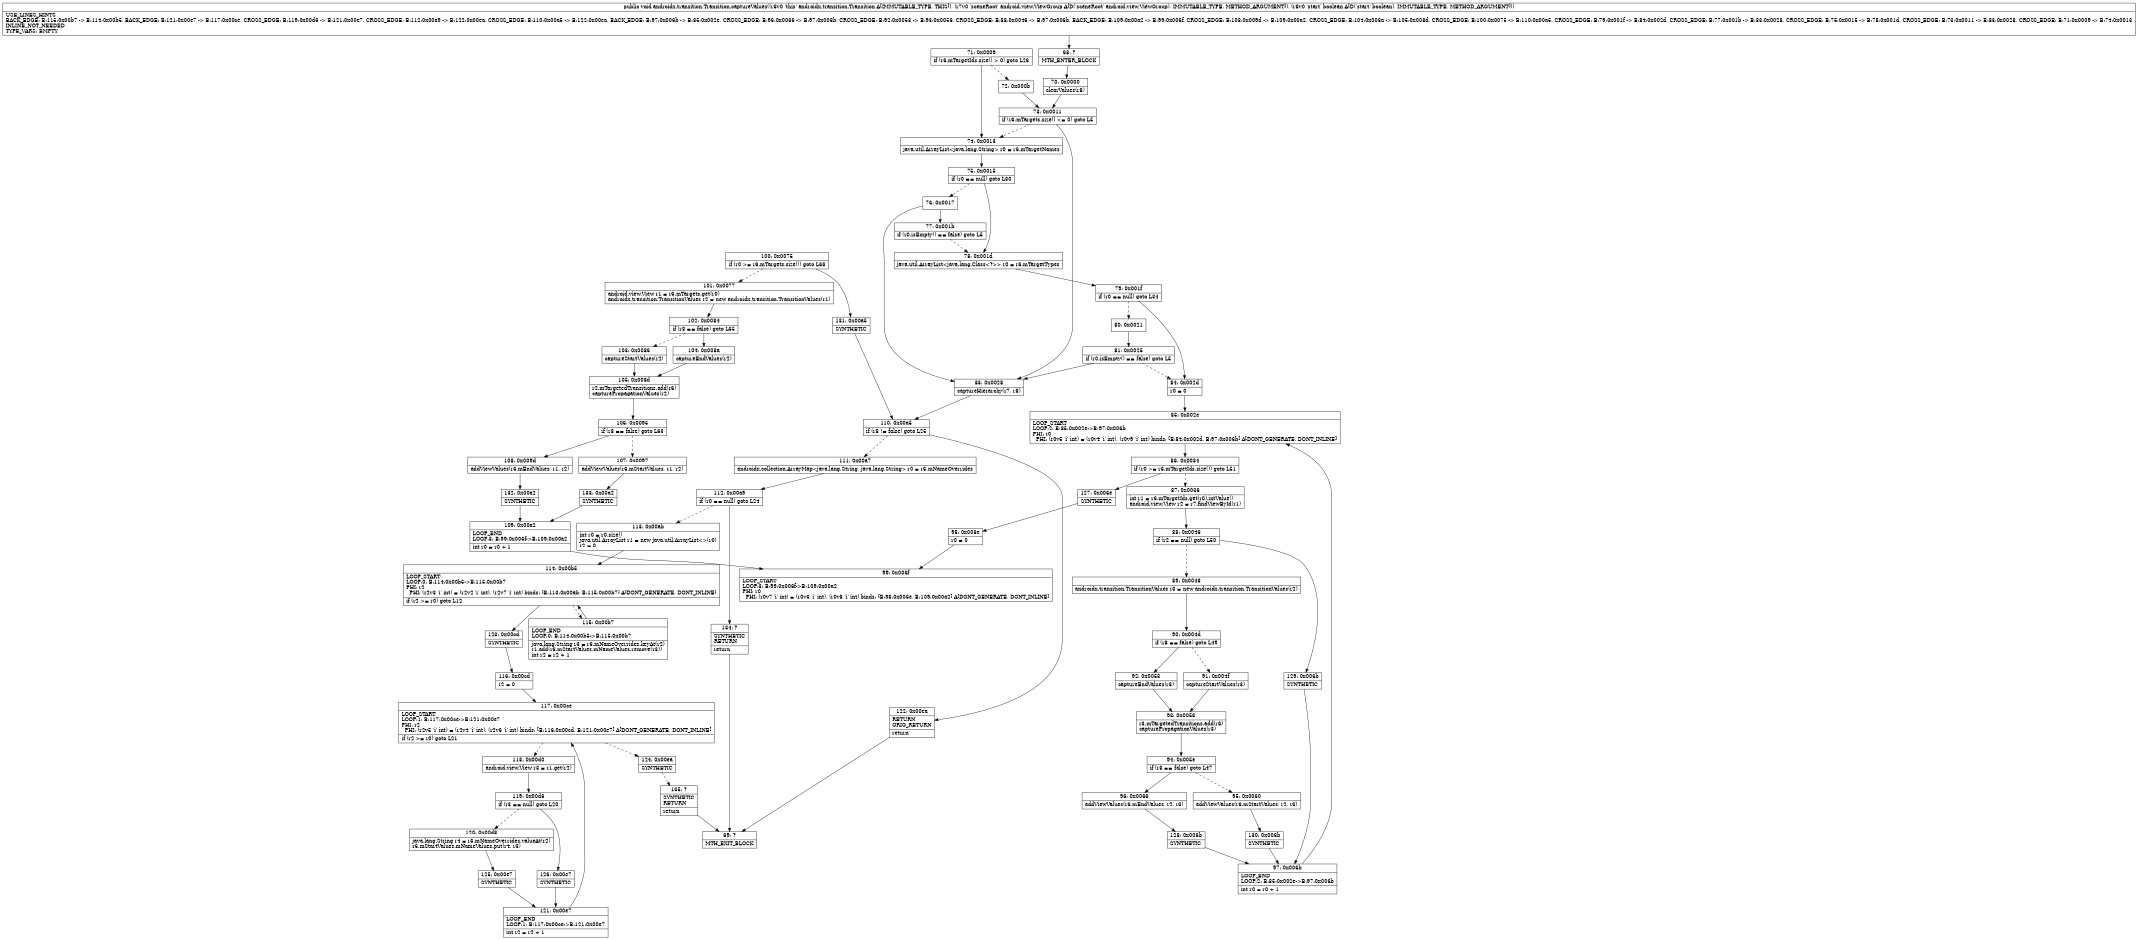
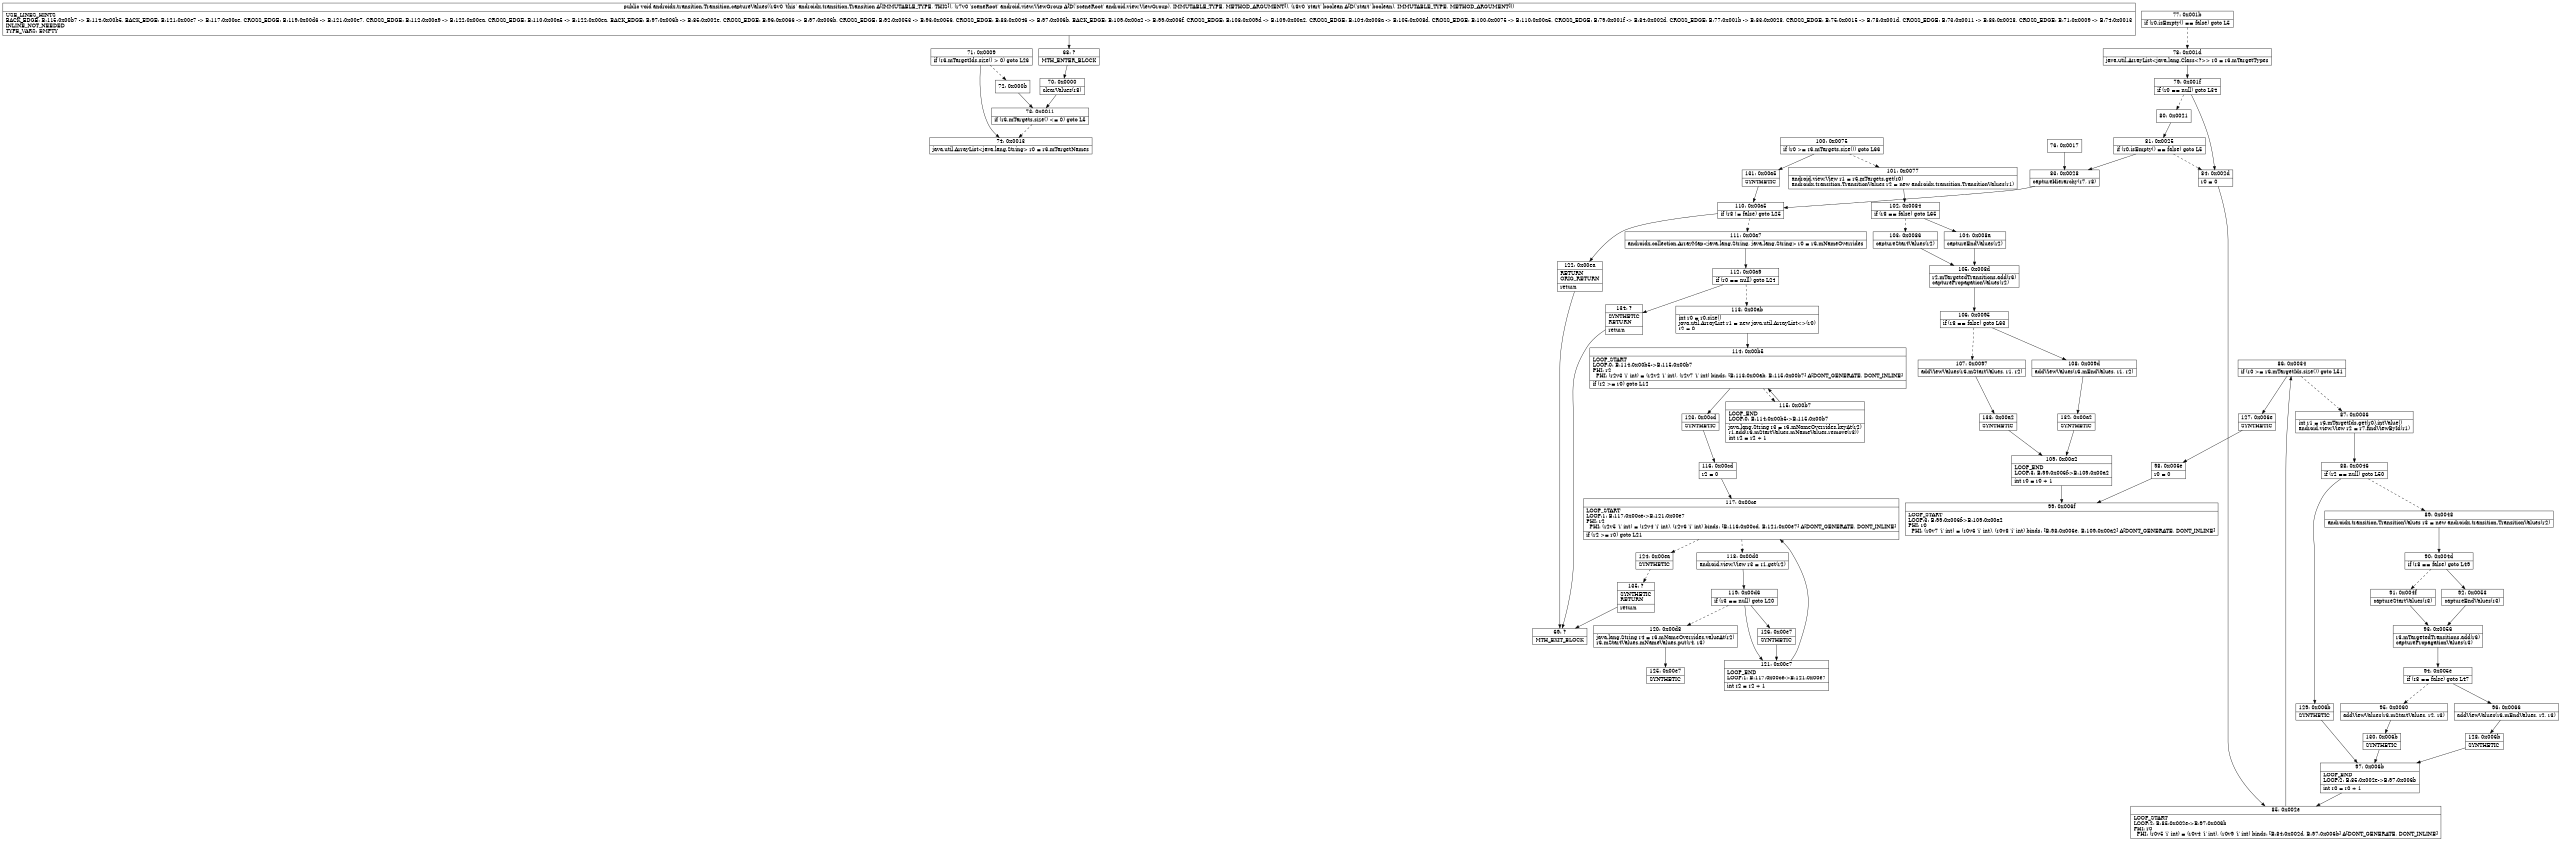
(982, 175) -> none
(940, 215) -> none
(1073, 262) -> none
(520, 896) -> (1749, 633)
